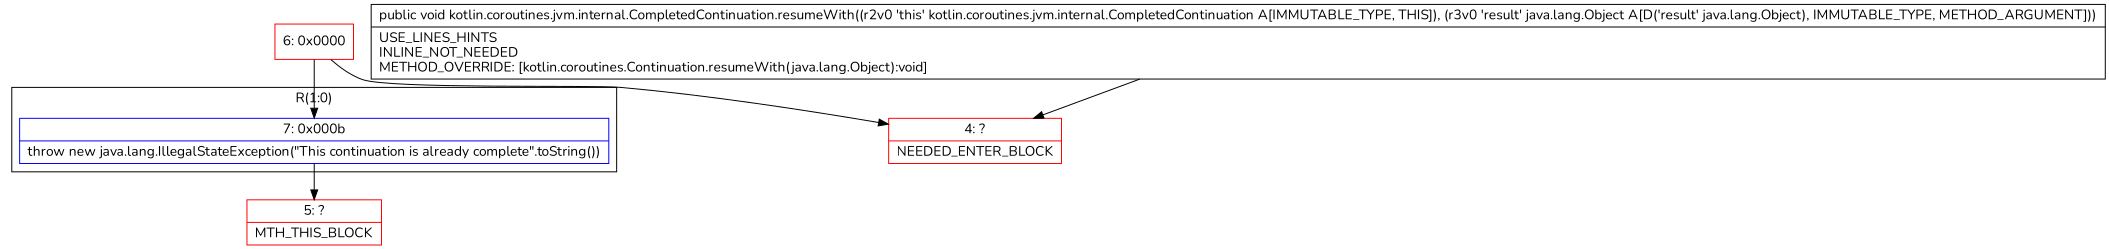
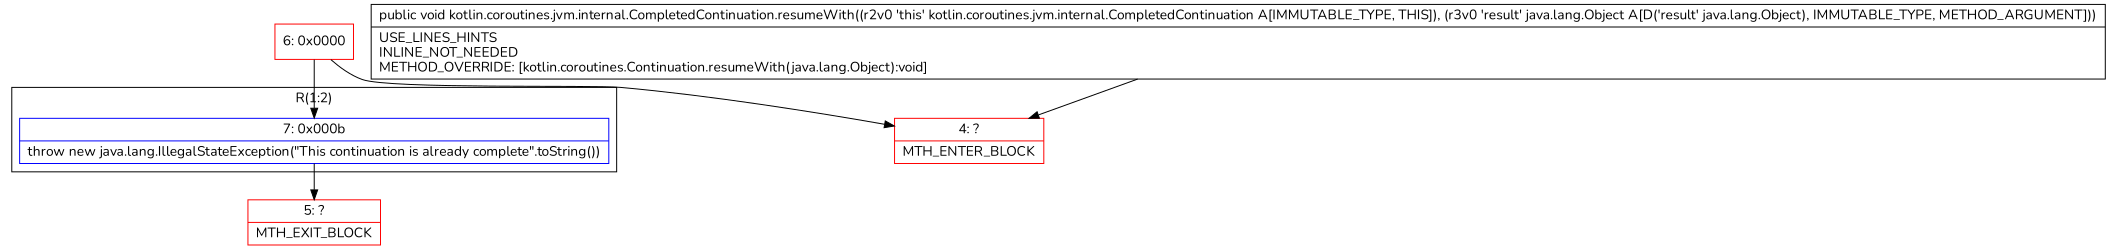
(314, 99) -> (314, 99)
(975, 152) -> (969, 152)
(314, 233) -> (314, 233)
